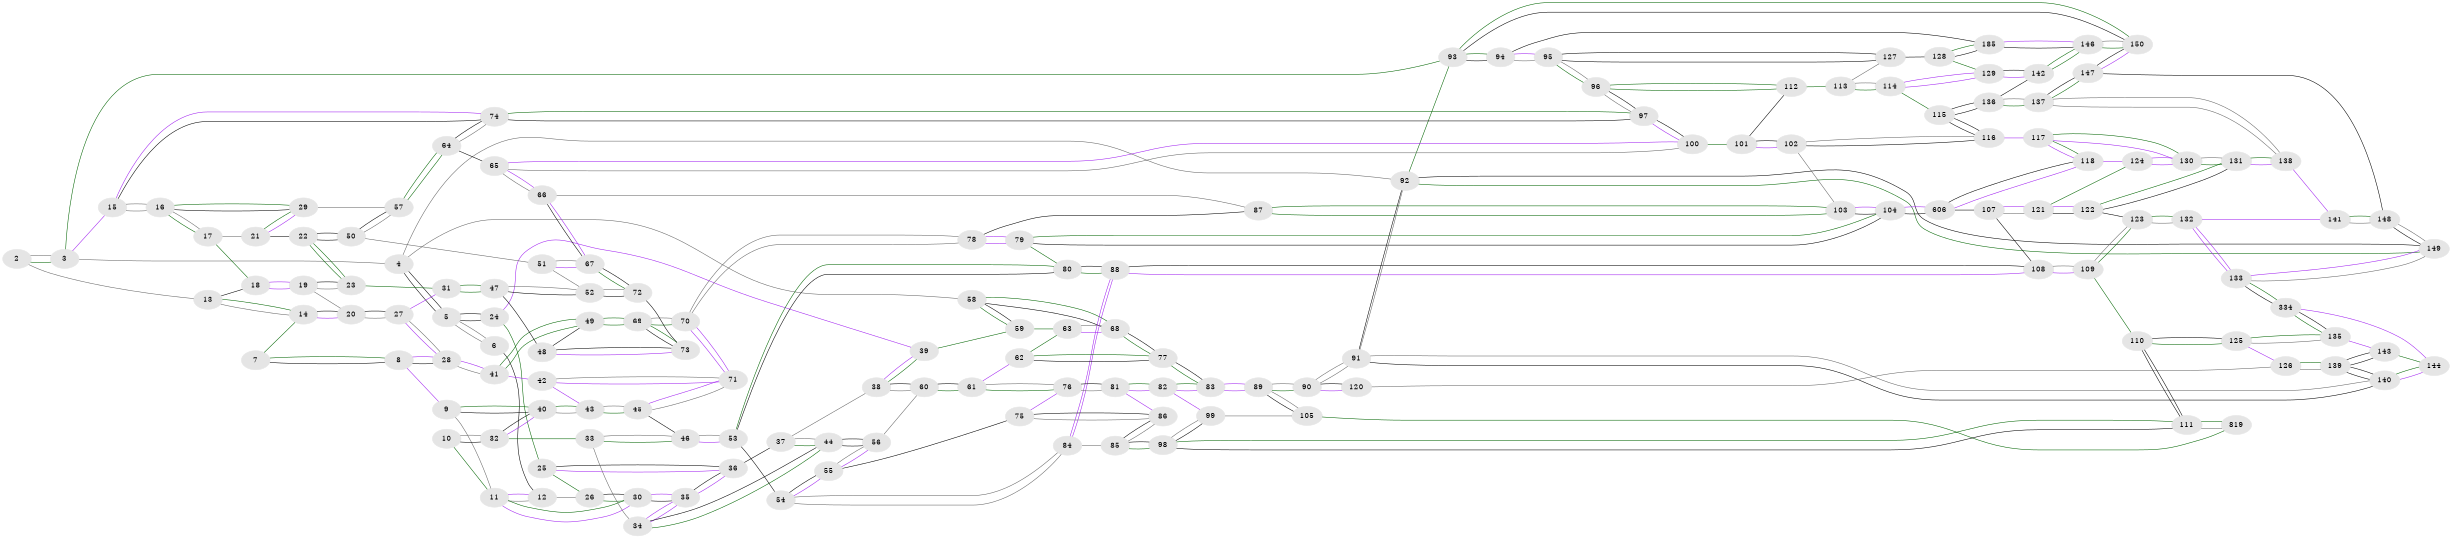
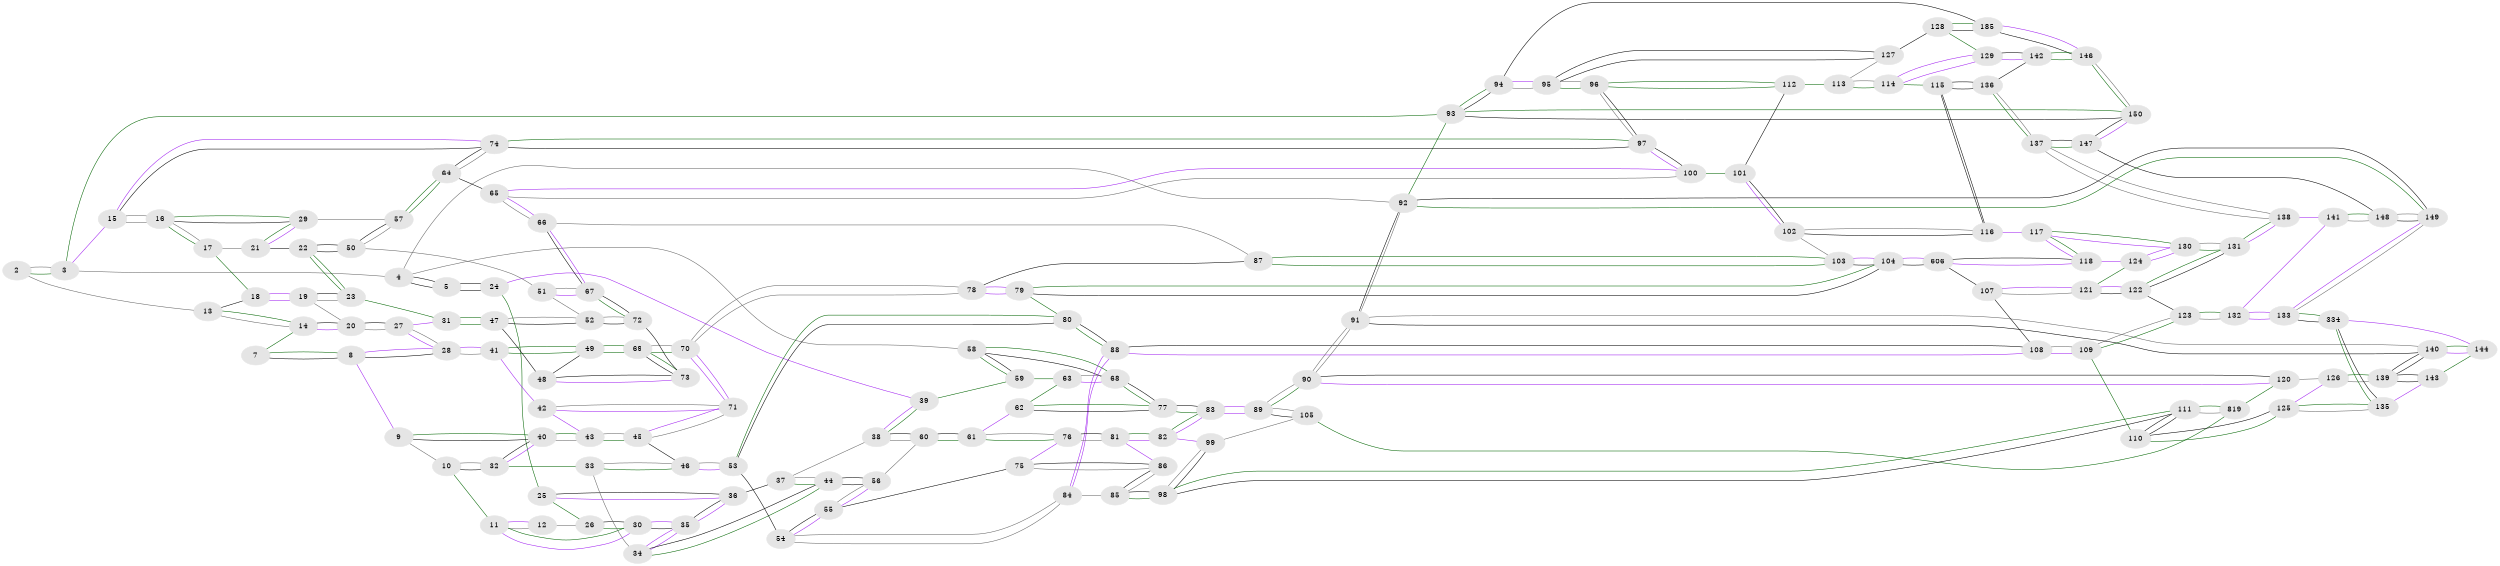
(494, 346) -> none
none -> (2259, 395)
(476, 451) -> (423, 452)
